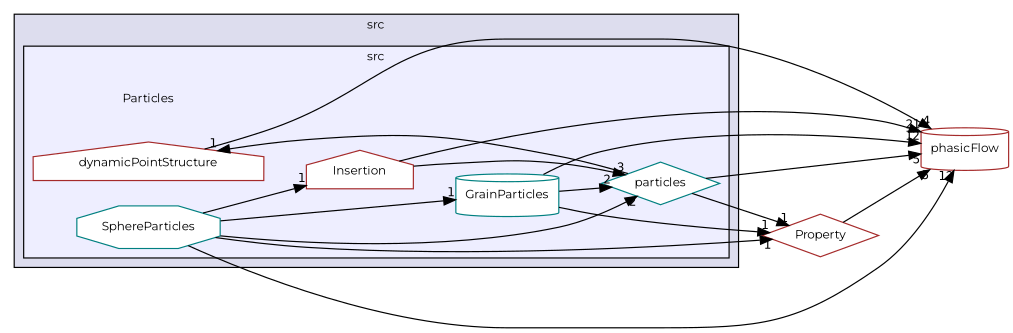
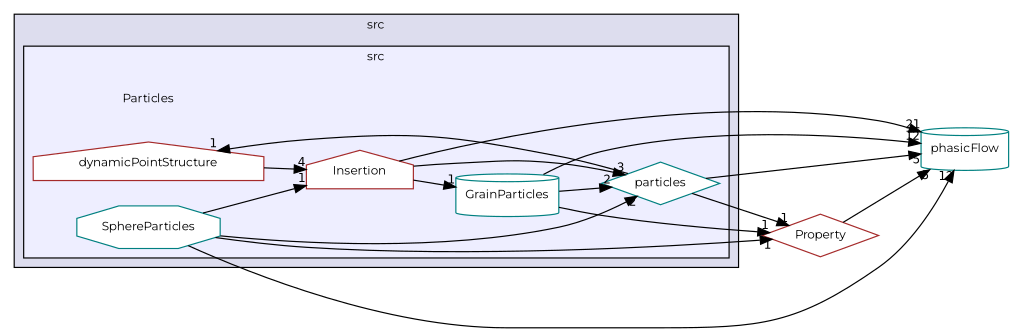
(559, 39) -> (279, 168)
(965, 149) -> (965, 149)
(332, 211) -> (429, 183)
